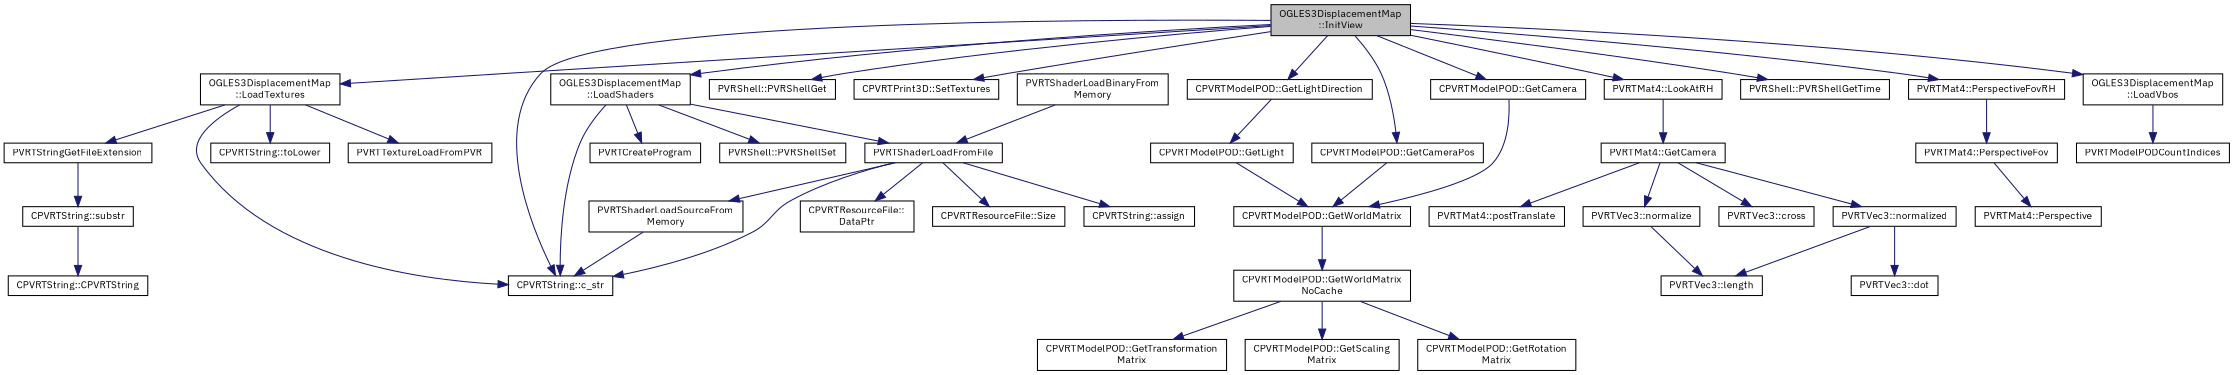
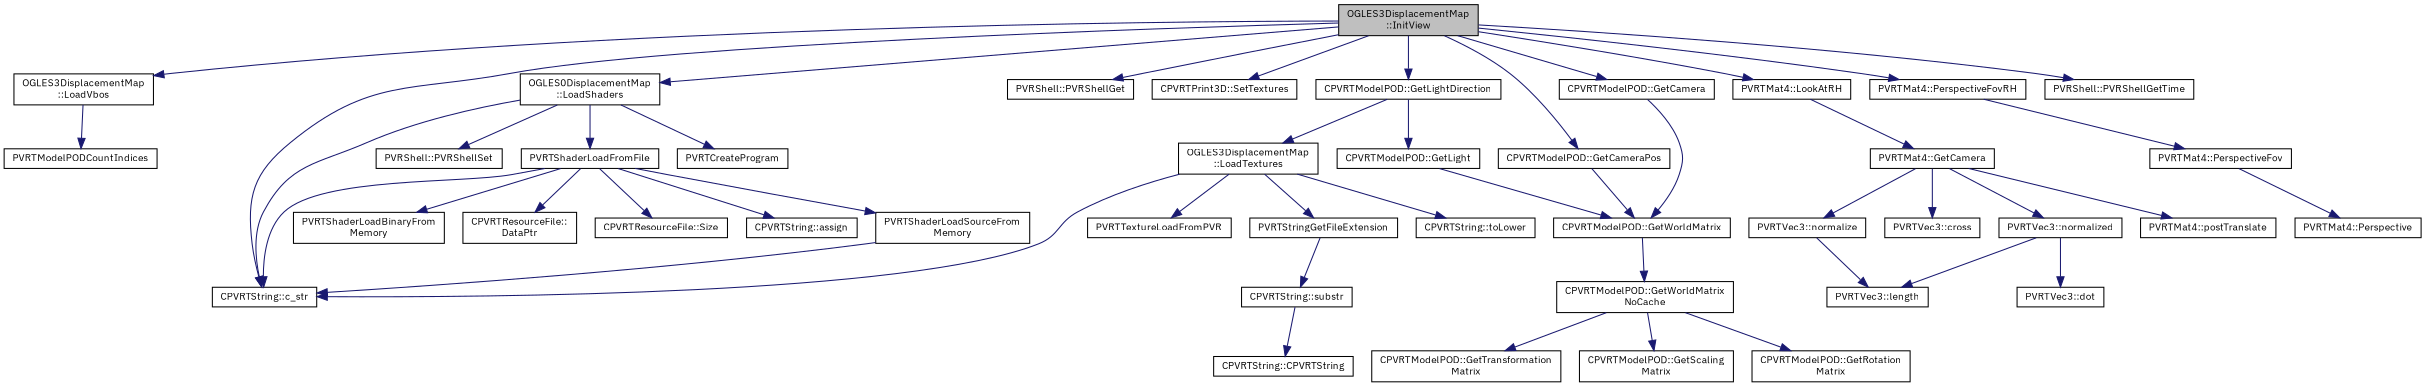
(788, 56) -> (1340, 119)
(621, 89) -> (590, 89)
(1011, 122) -> (494, 189)
